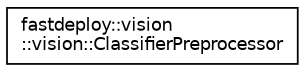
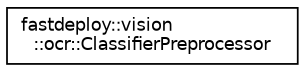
(152, 36) -> (152, 36)
